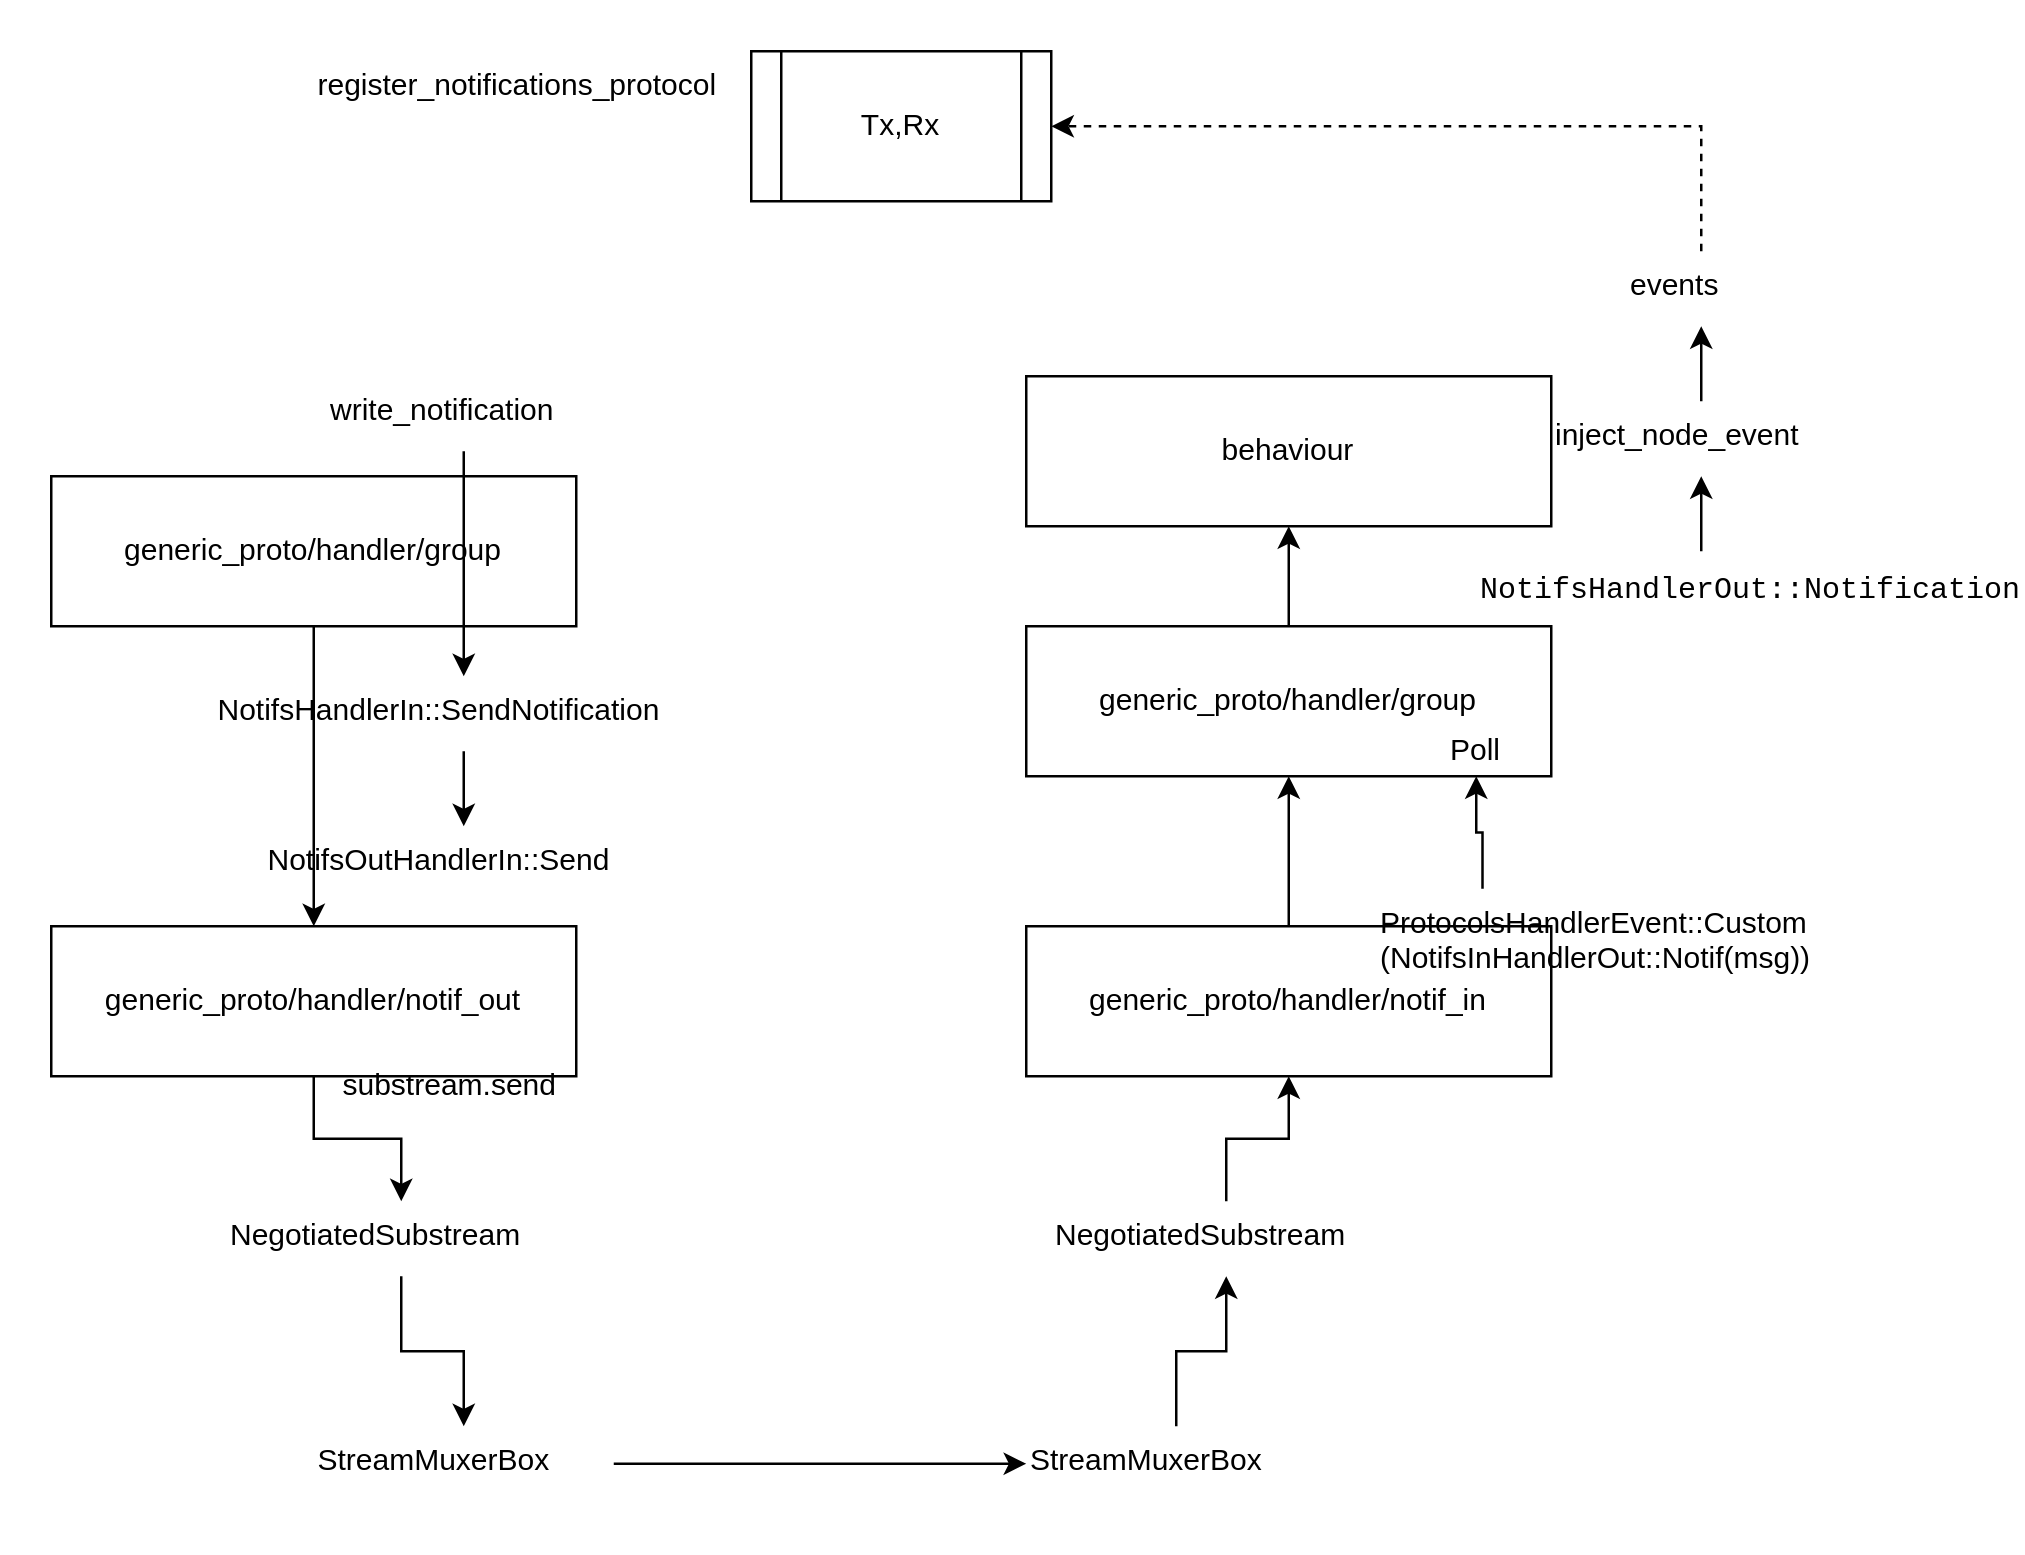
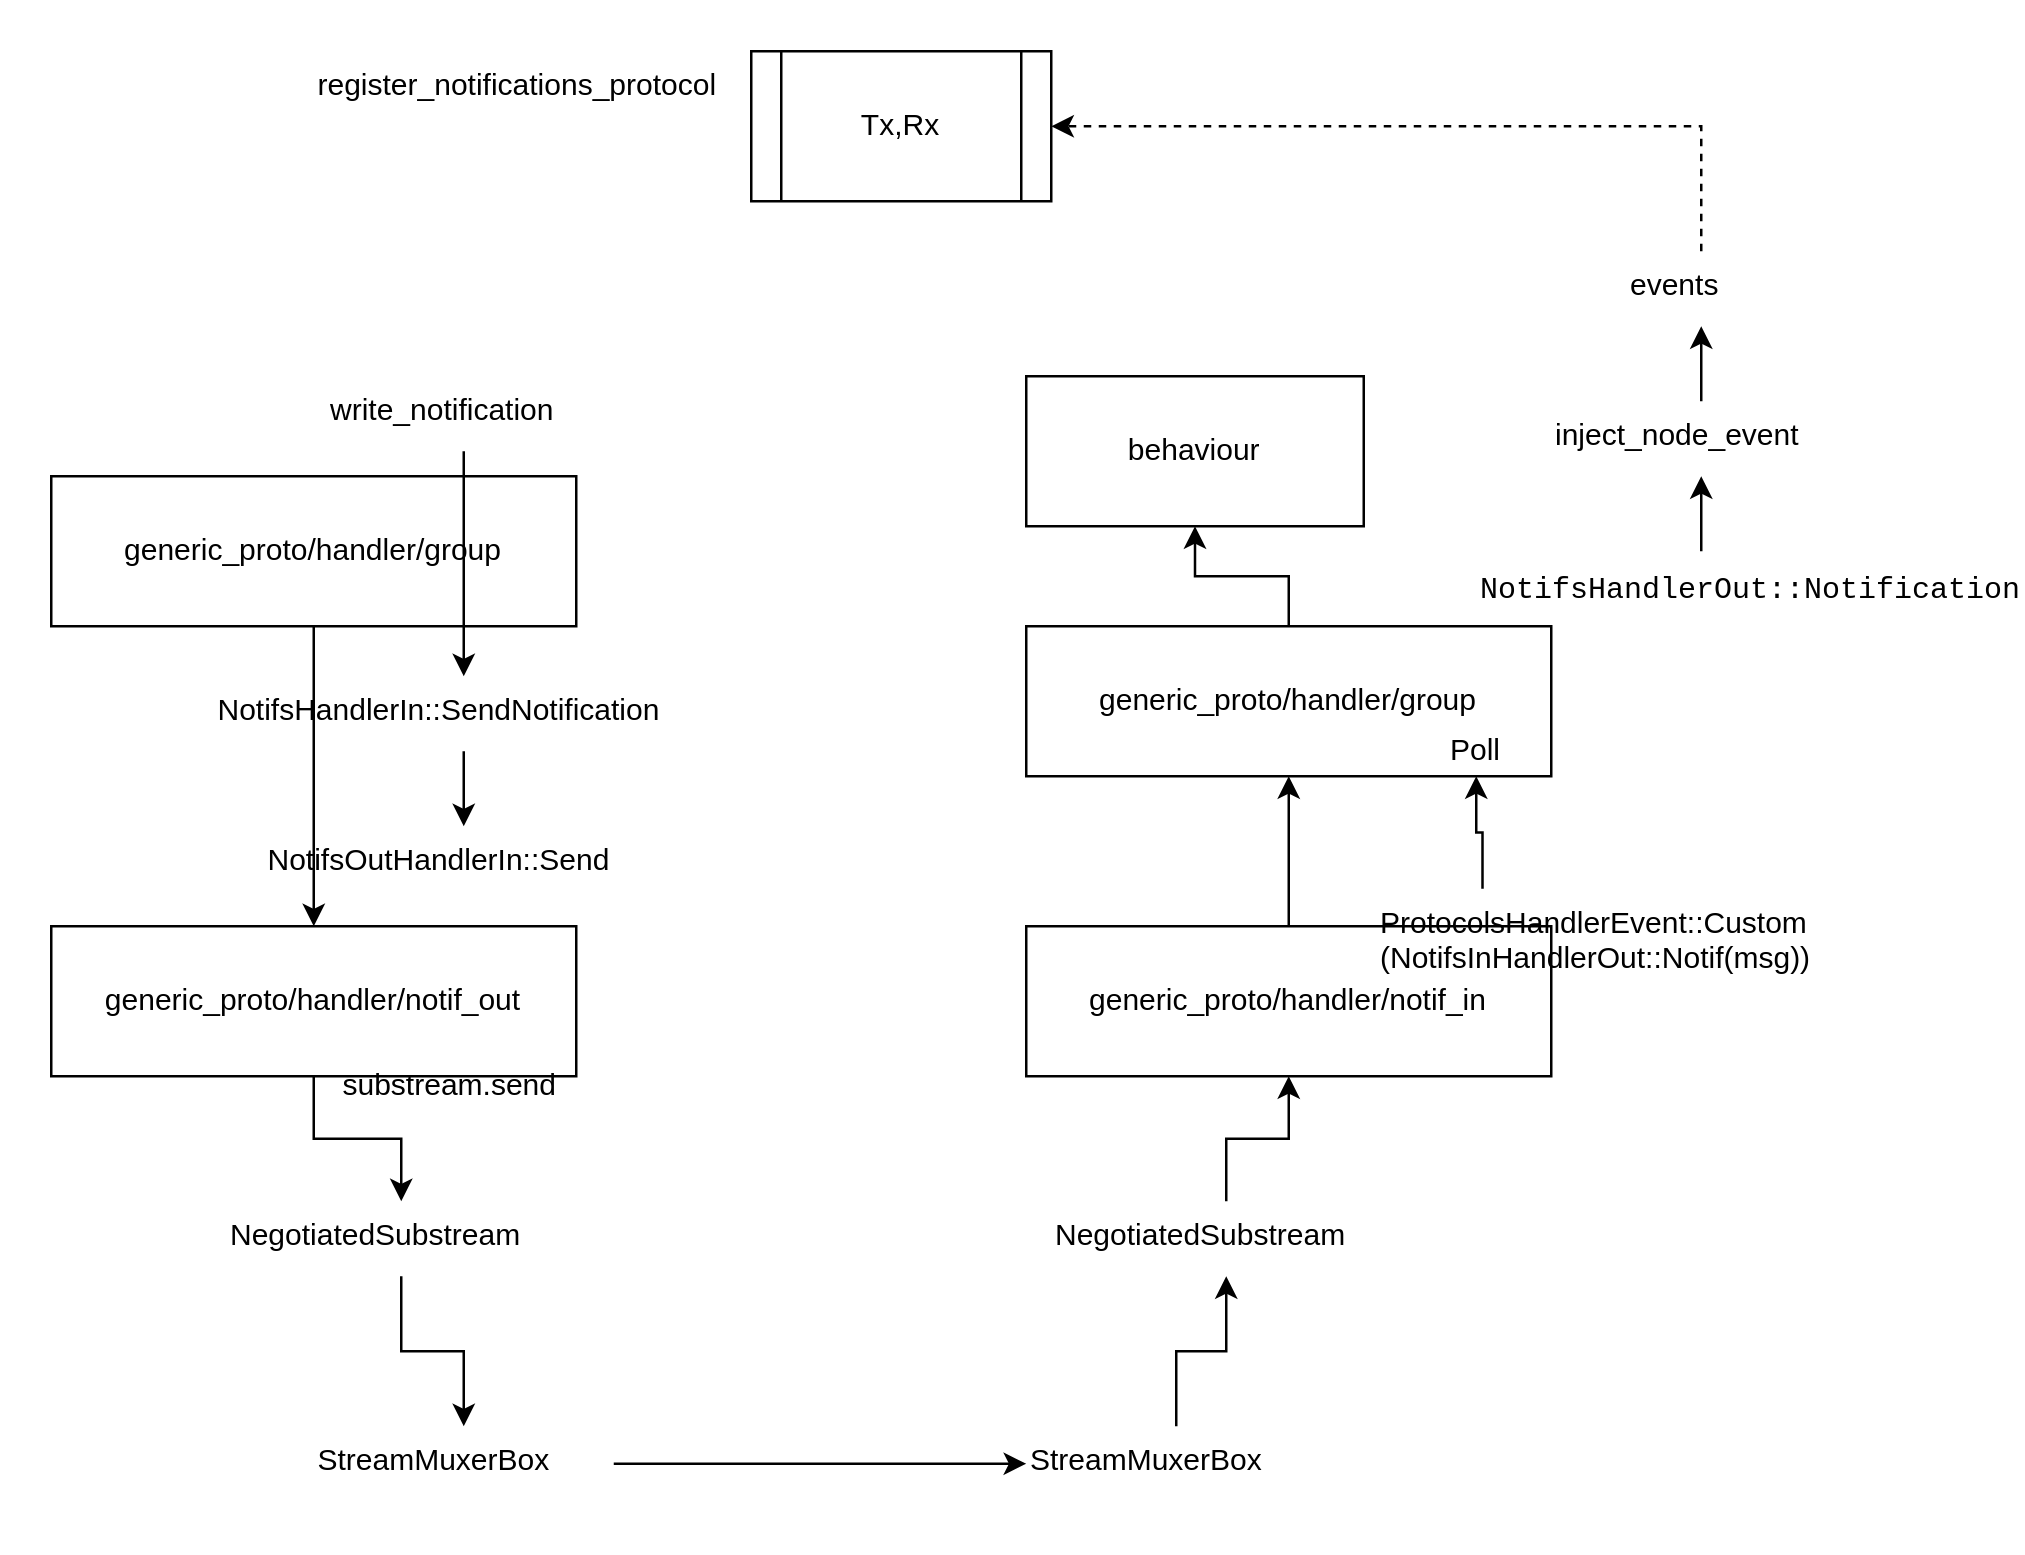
(1289, 451) -> (1195, 451)
